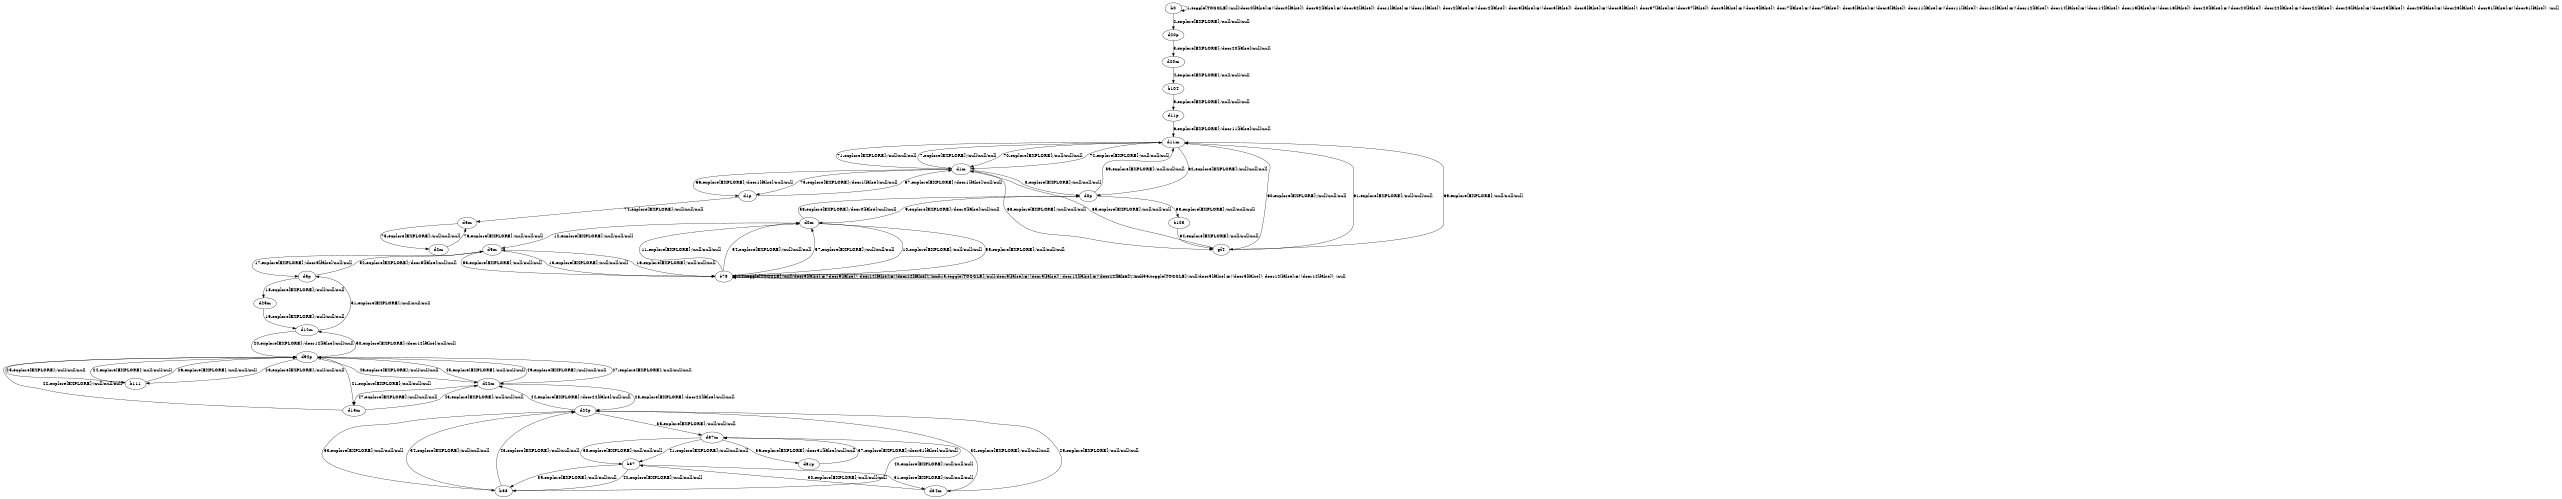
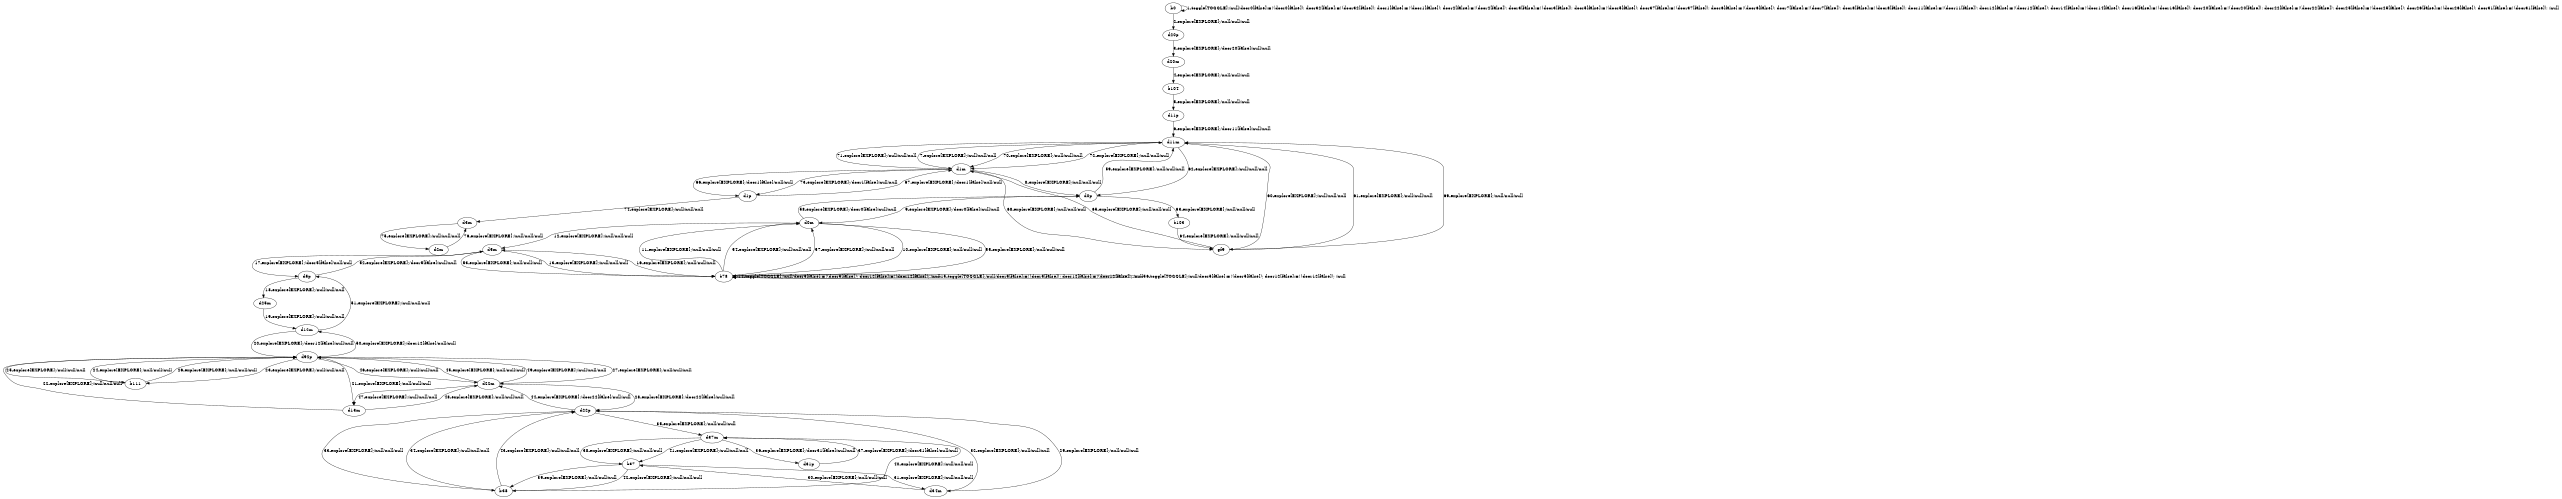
(1221, 250) -> (1221, 250)
